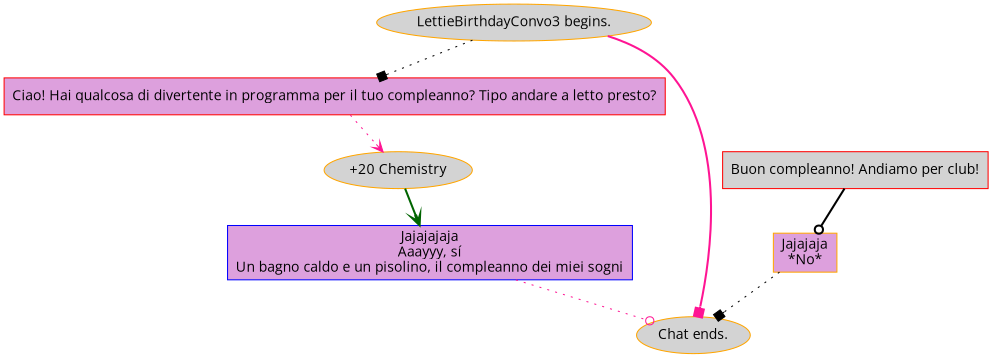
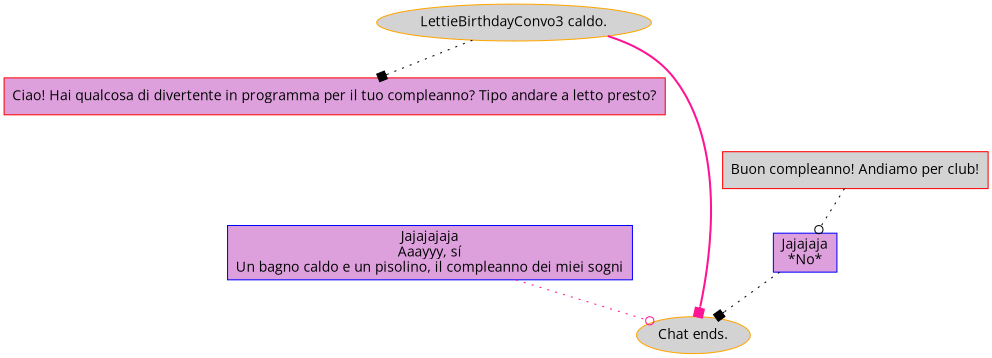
(514, 23) -> (514, 23)
(398, 170) -> none
(833, 207) -> (833, 207)
(805, 253) -> (805, 253)
